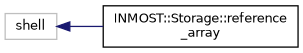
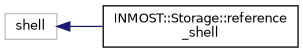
(201, 26) -> (201, 26)
